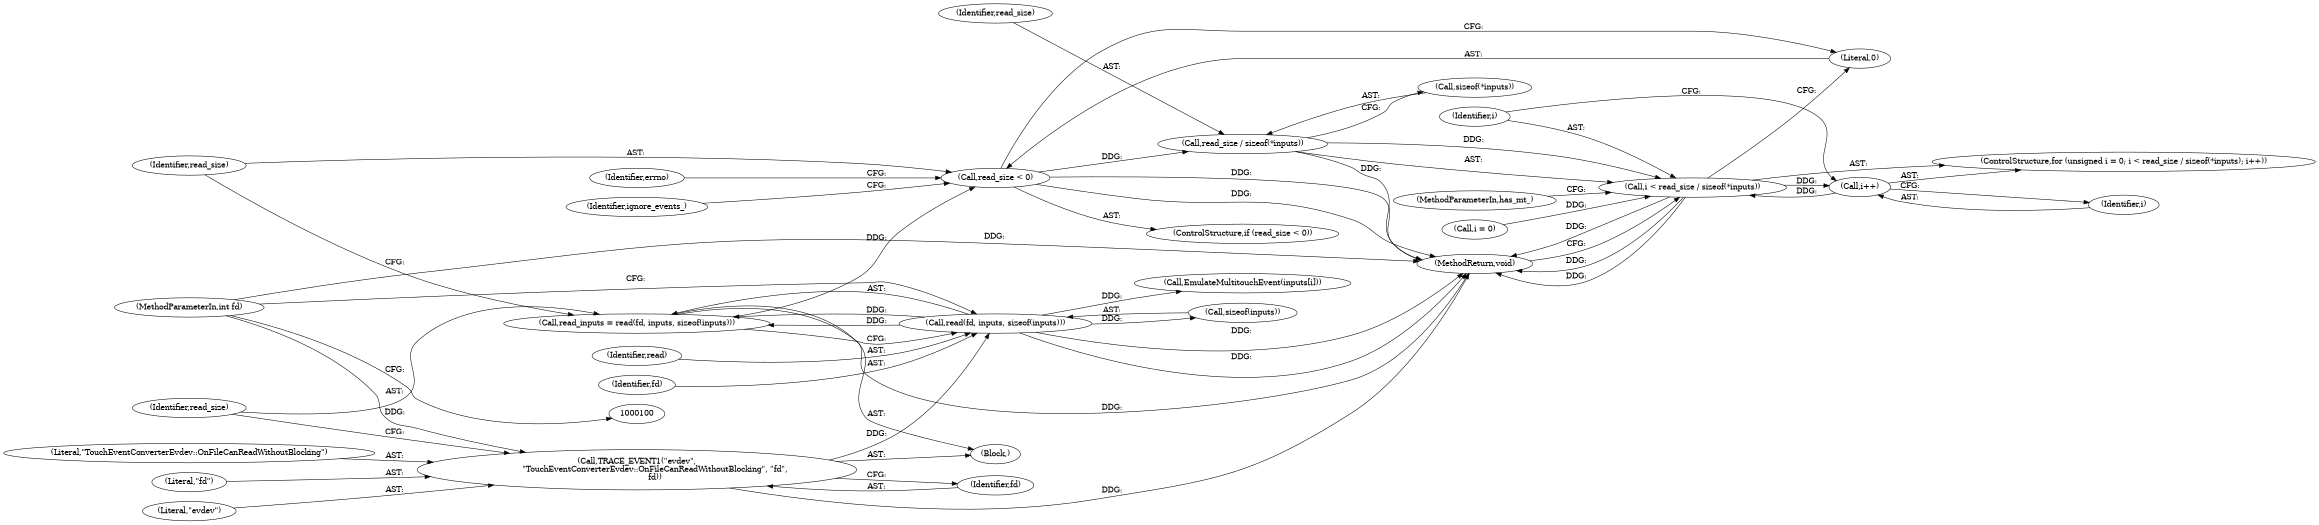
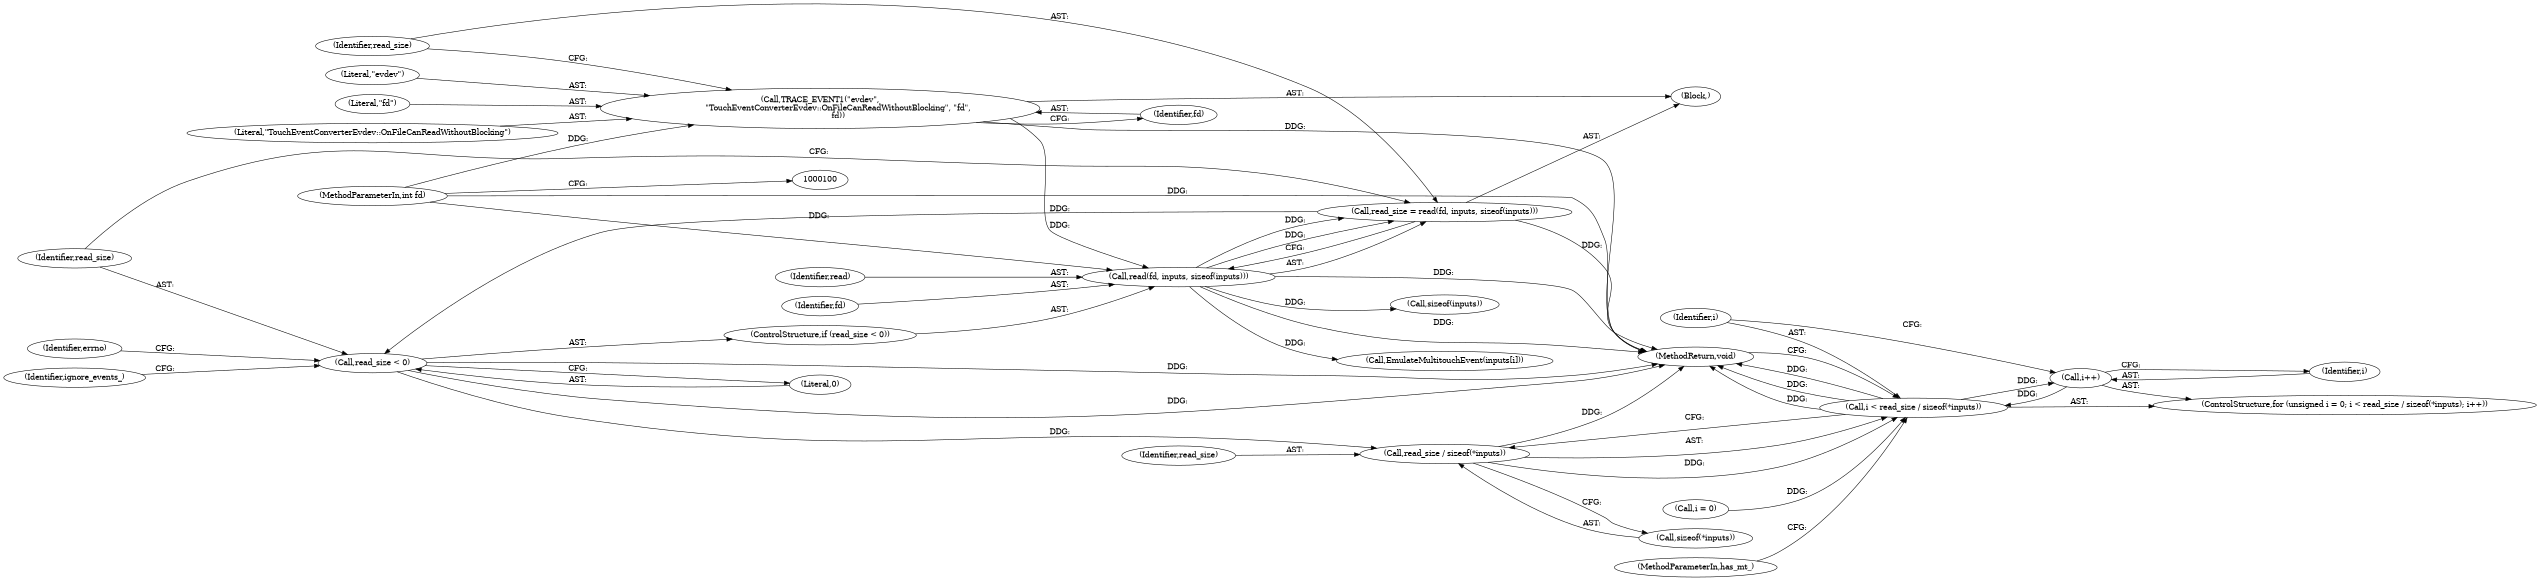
(1779, 128) -> (1680, 431)
(637, 279) -> (820, 216)
(1130, 314) -> (1034, 322)
(637, 324) -> (1445, 212)
